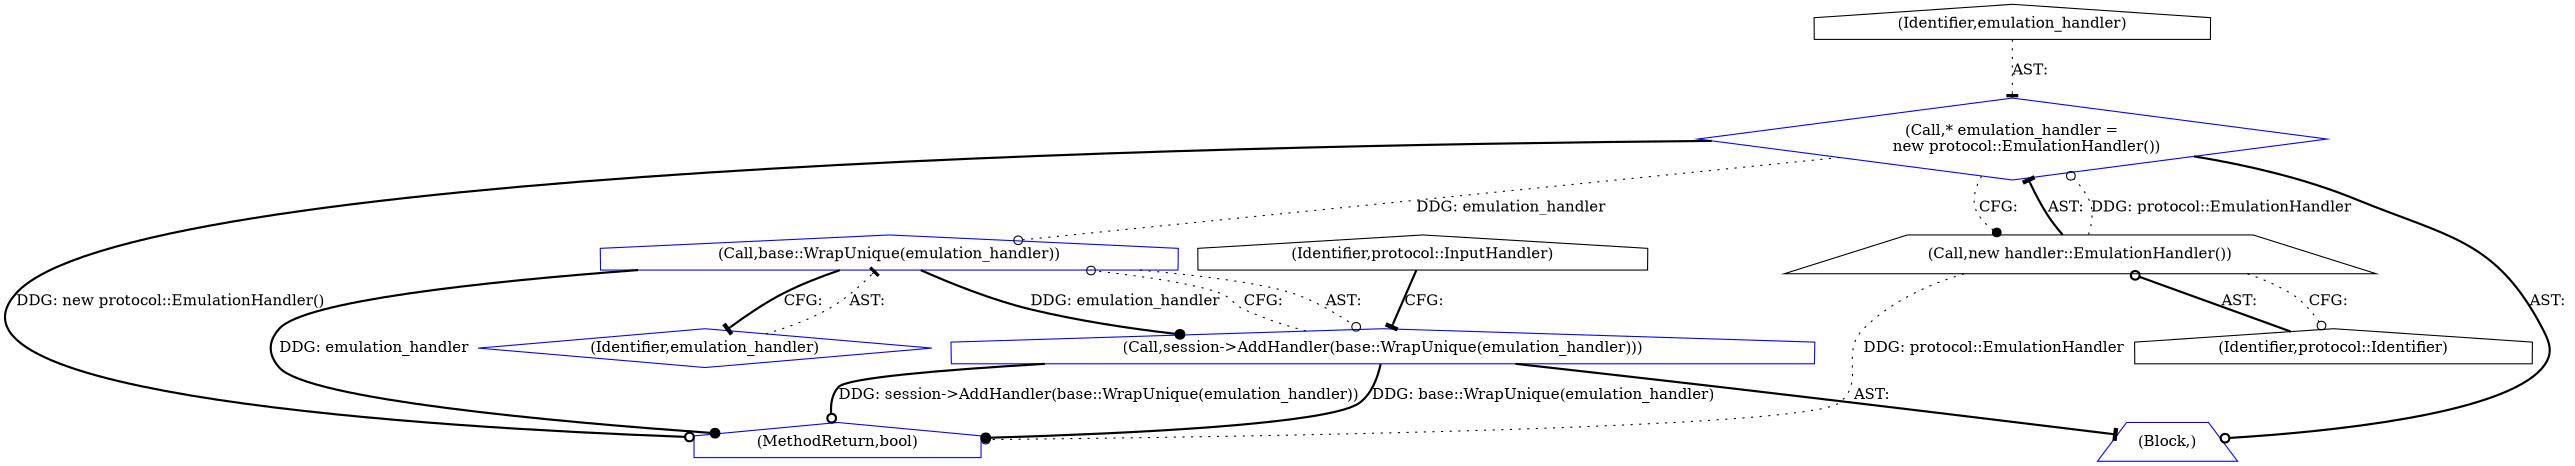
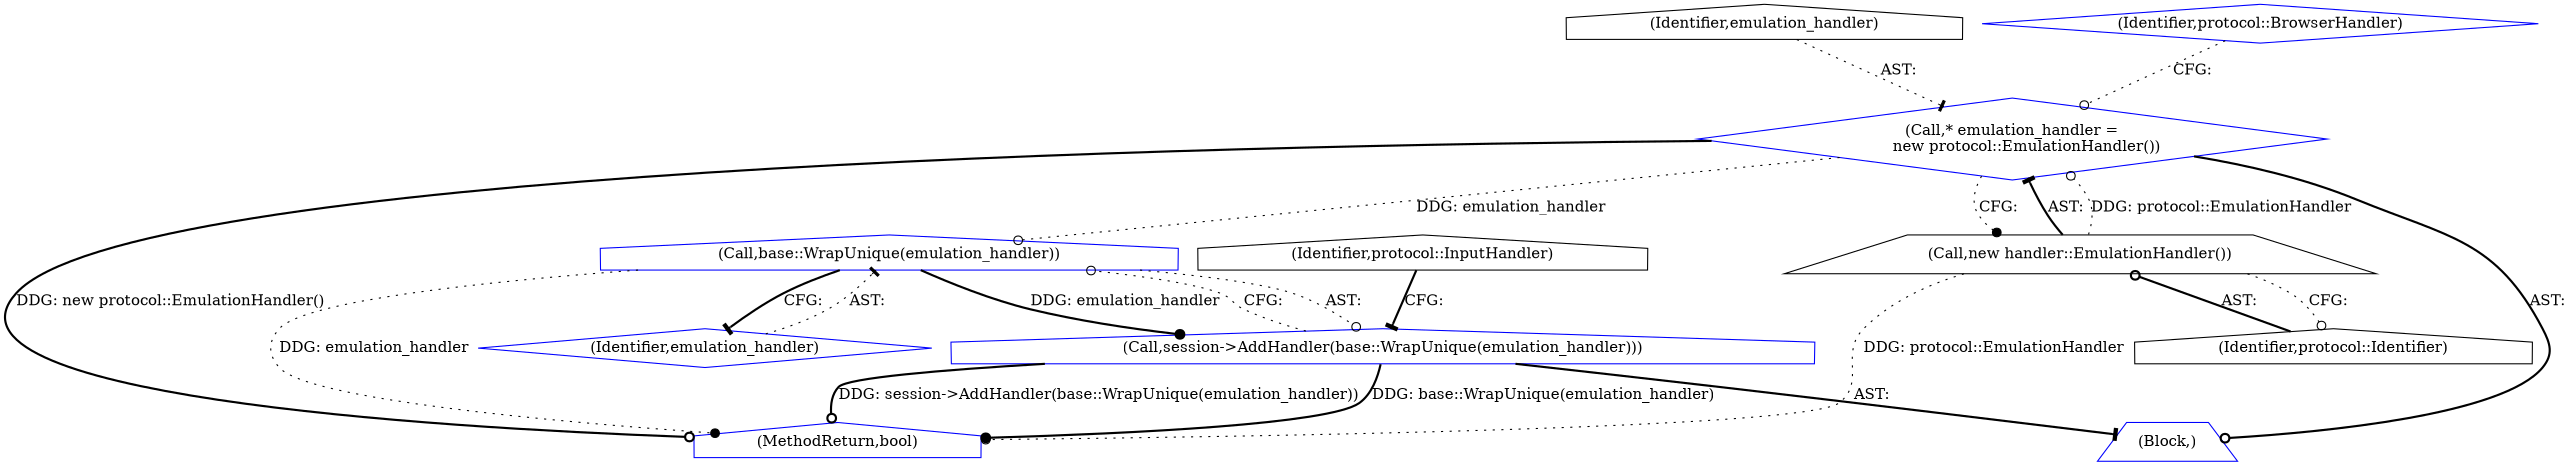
none -> (2260, 24)
(292, 375) -> (292, 375)
